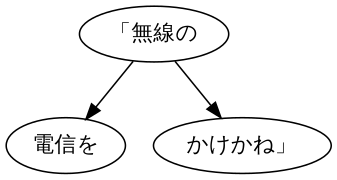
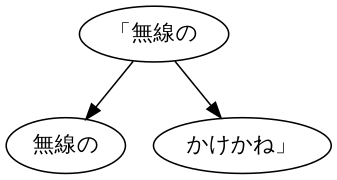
(66, 146) -> (66, 146)
